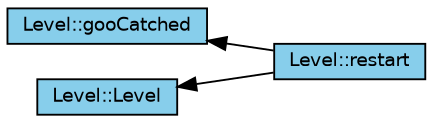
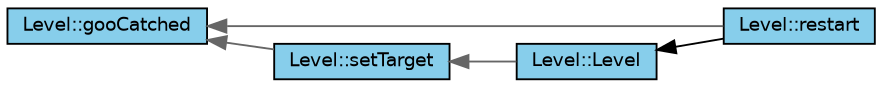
(250, 47) -> (475, 26)
none -> (362, 62)
